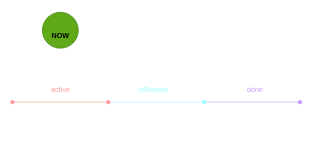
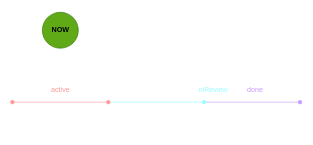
(60, 36) -> (60, 30)
(153, 90) -> (213, 90)
